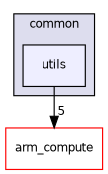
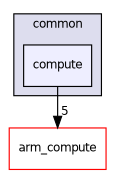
(54, 66) -> (58, 66)
